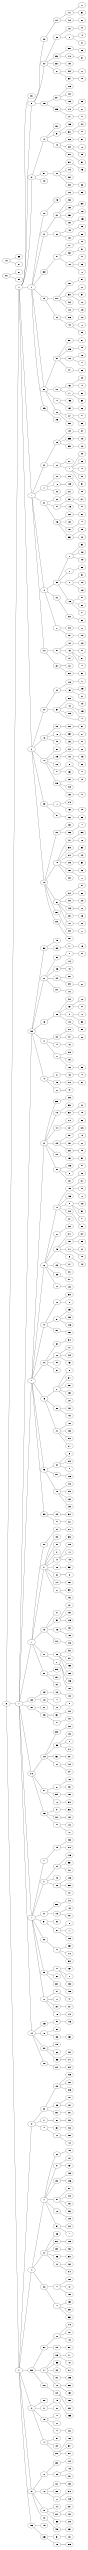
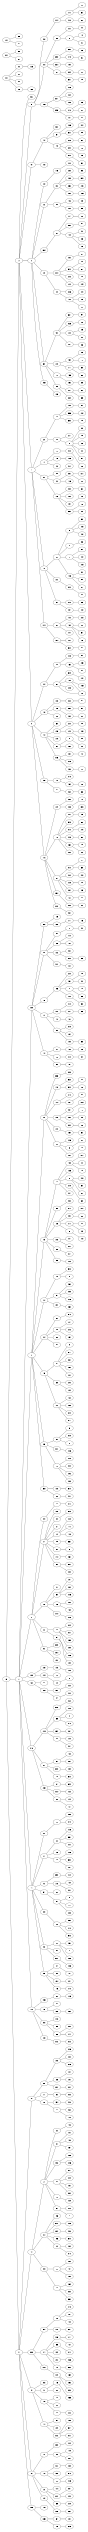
(44, 174) -> none
none -> (69, 2140)
